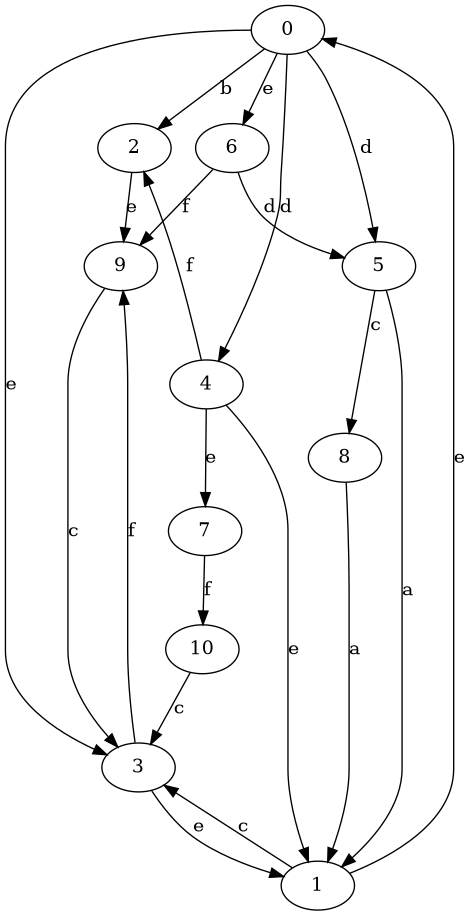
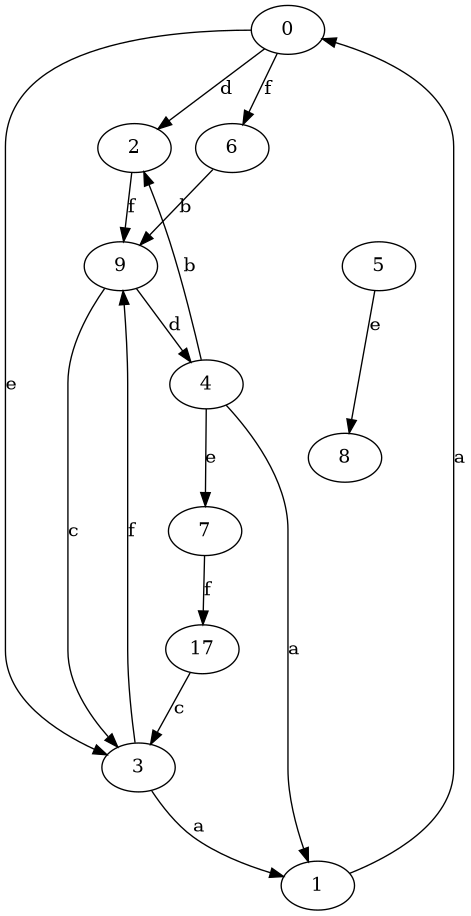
(227, 89) -> (227, 89)
(268, 89) -> (268, 89)
(349, 136) -> none
(132, 207) -> (132, 207)
(186, 207) -> (186, 207)
(279, 207) -> (160, 320)
(266, 219) -> none
(190, 266) -> (190, 266)
(376, 325) -> (376, 325)
(460, 458) -> (460, 458)
(402, 581) -> none
(202, 649) -> (202, 649)
(294, 649) -> (294, 649)
(349, 667) -> none
(199, 827) -> (199, 827)
(234, 830) -> none
